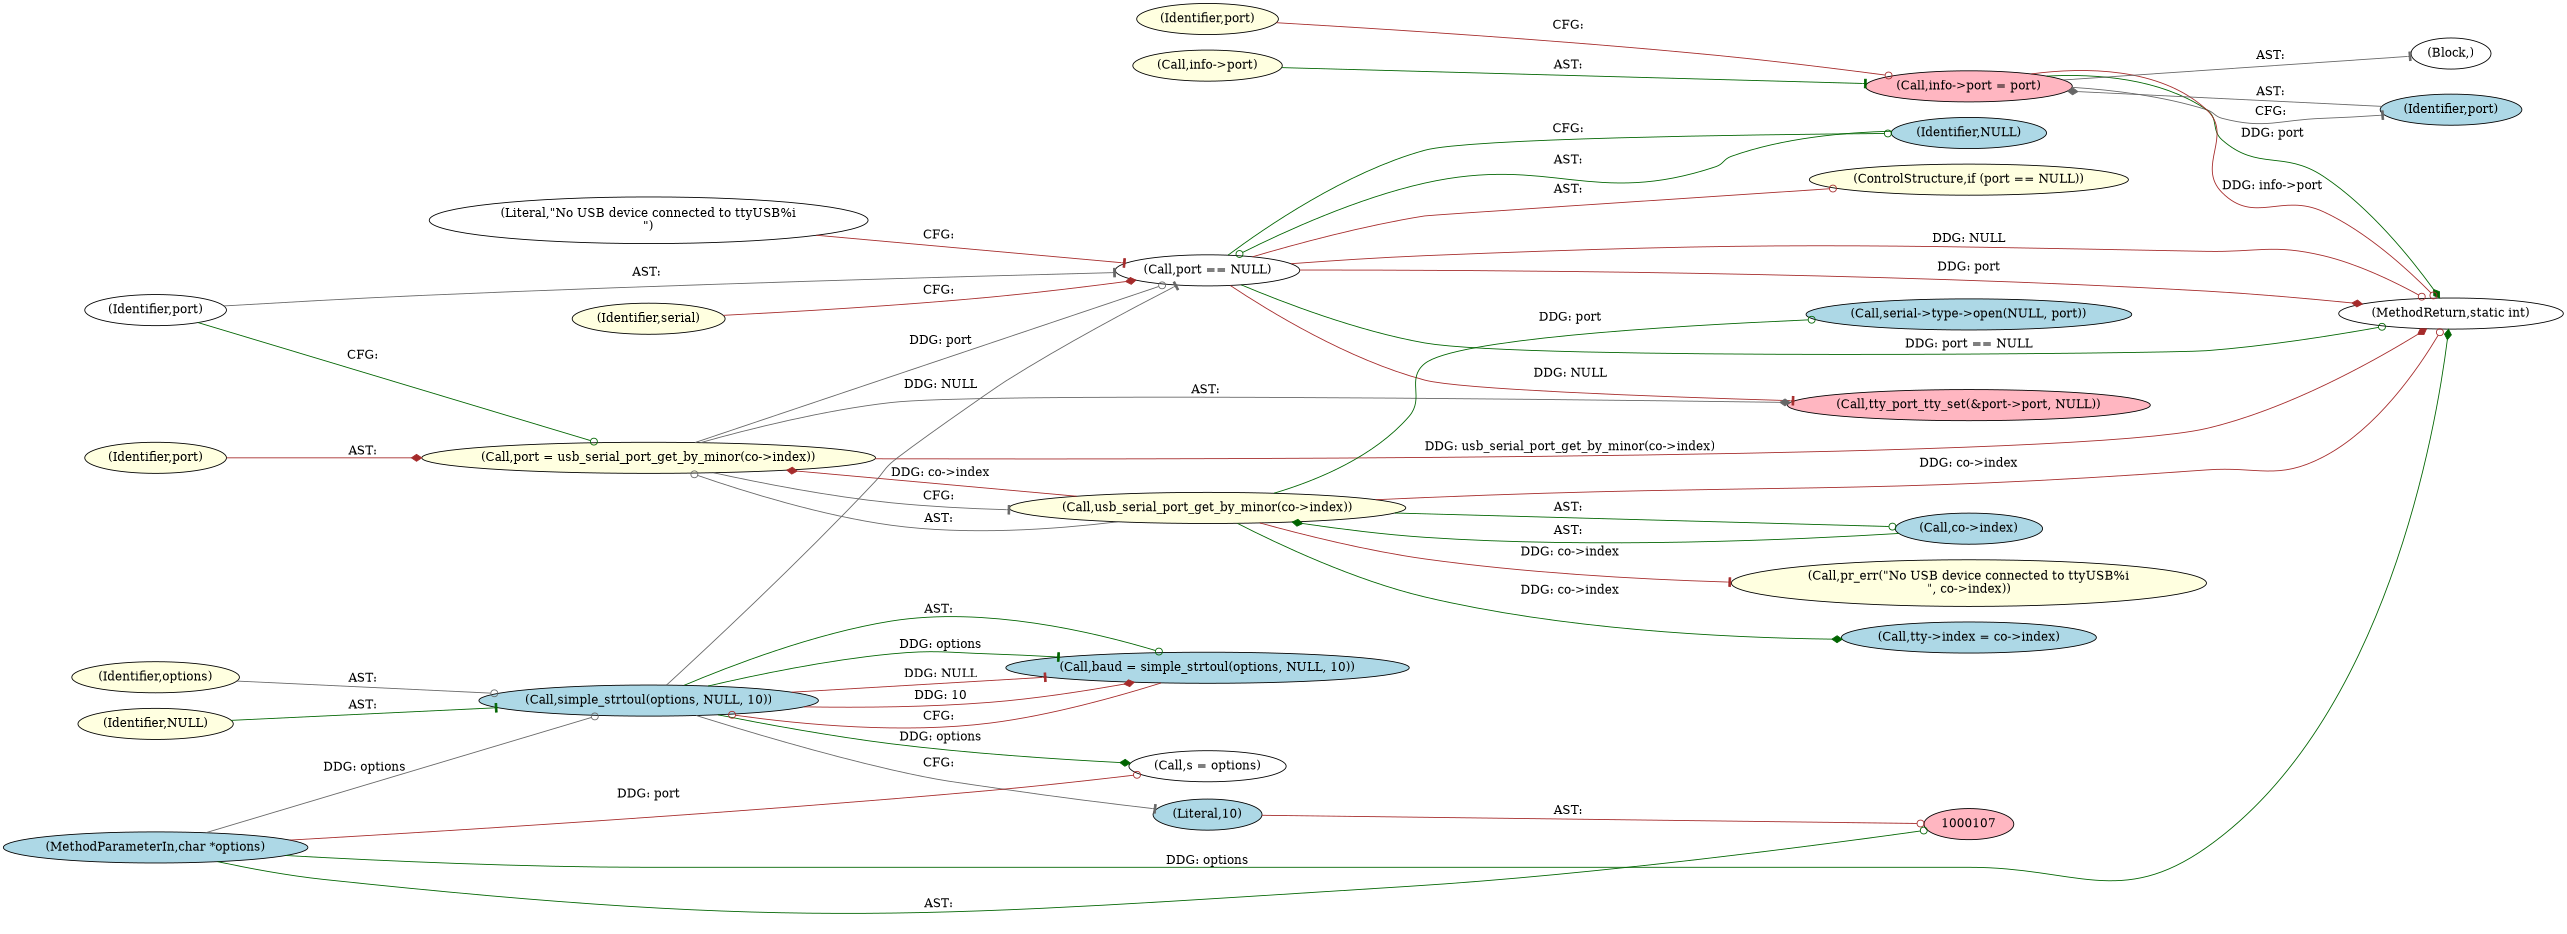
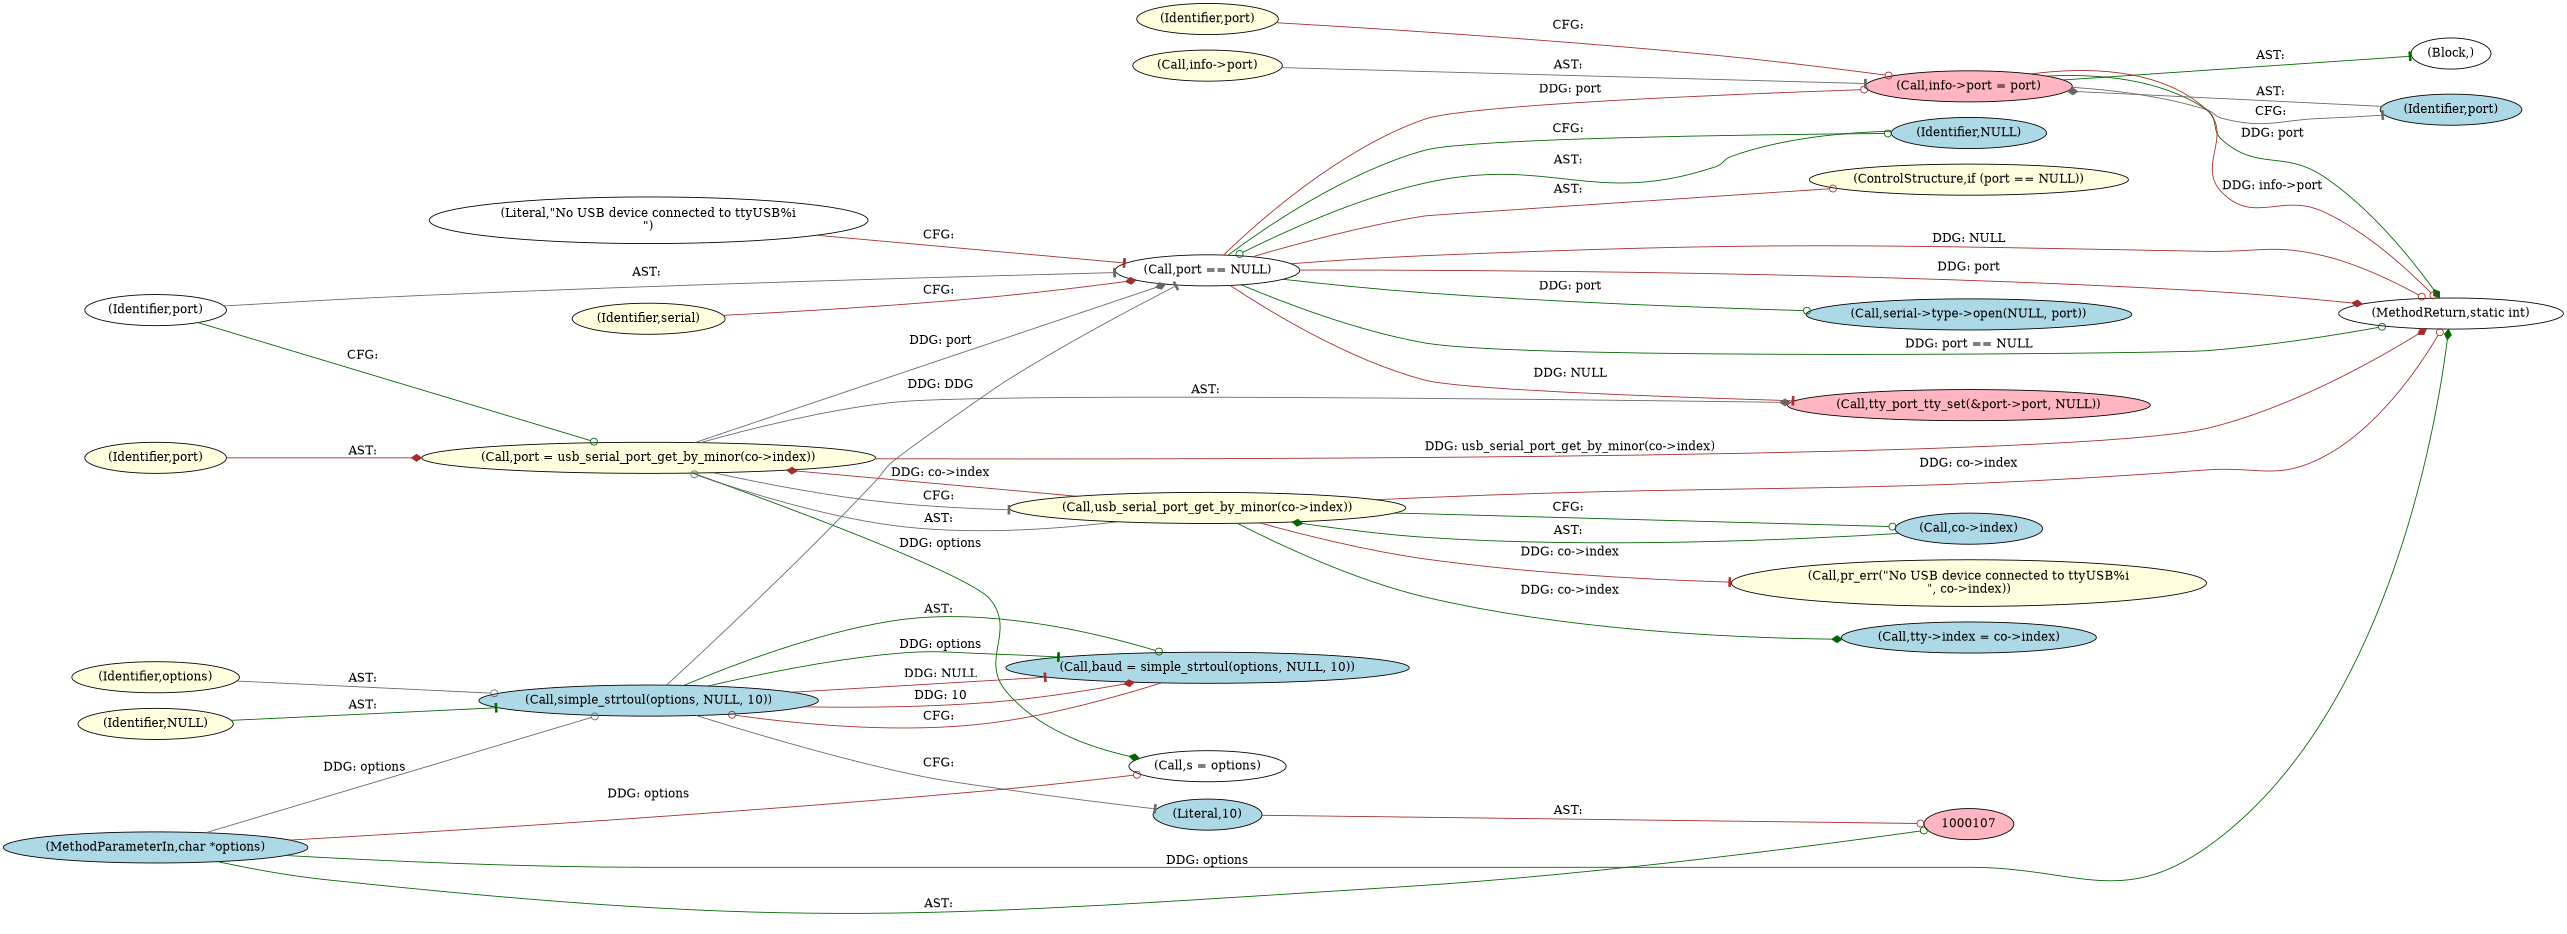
(2235, 68) -> (2235, 68)
(1572, 76) -> (1572, 76)
none -> (1520, 107)
(1508, 343) -> (1543, 300)
(927, 365) -> (927, 365)
(941, 385) -> (941, 385)
(1570, 508) -> (1570, 508)
(918, 747) -> (954, 577)
(649, 794) -> (649, 794)
